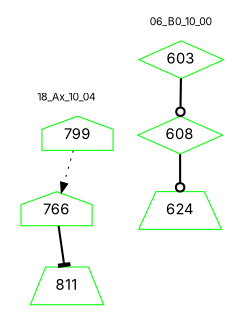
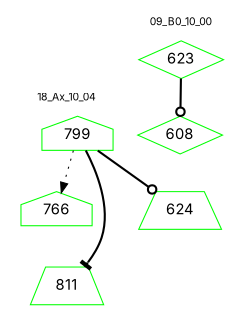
(181, 23) -> (181, 23)
(181, 60) -> (181, 60)
(180, 169) -> (114, 162)
(61, 244) -> (104, 207)
